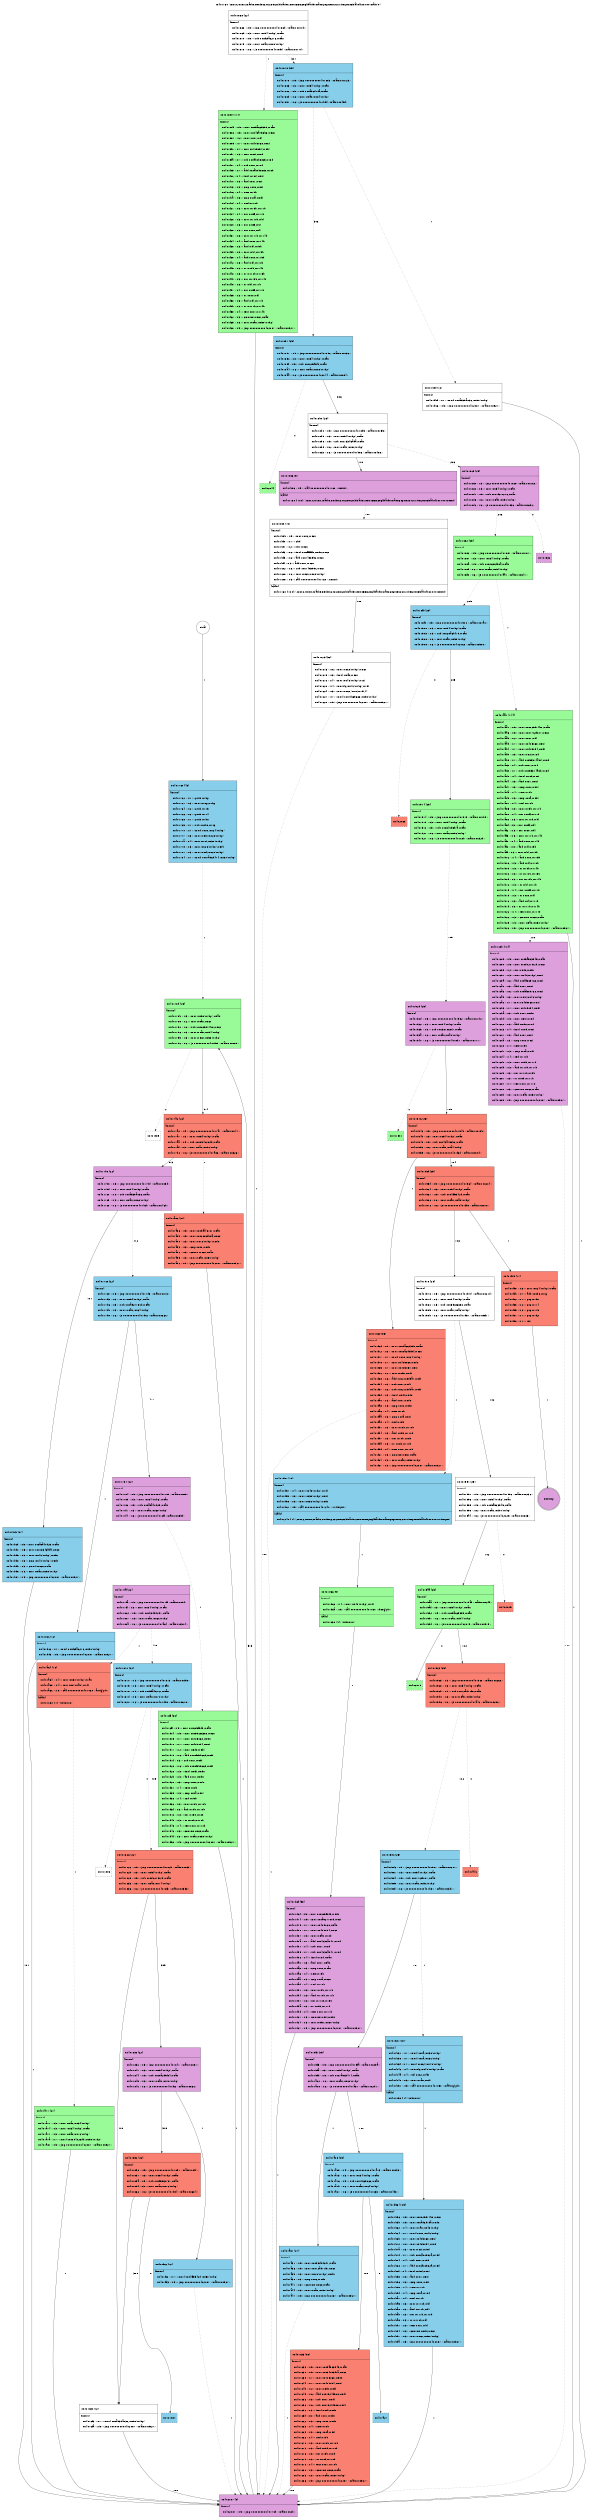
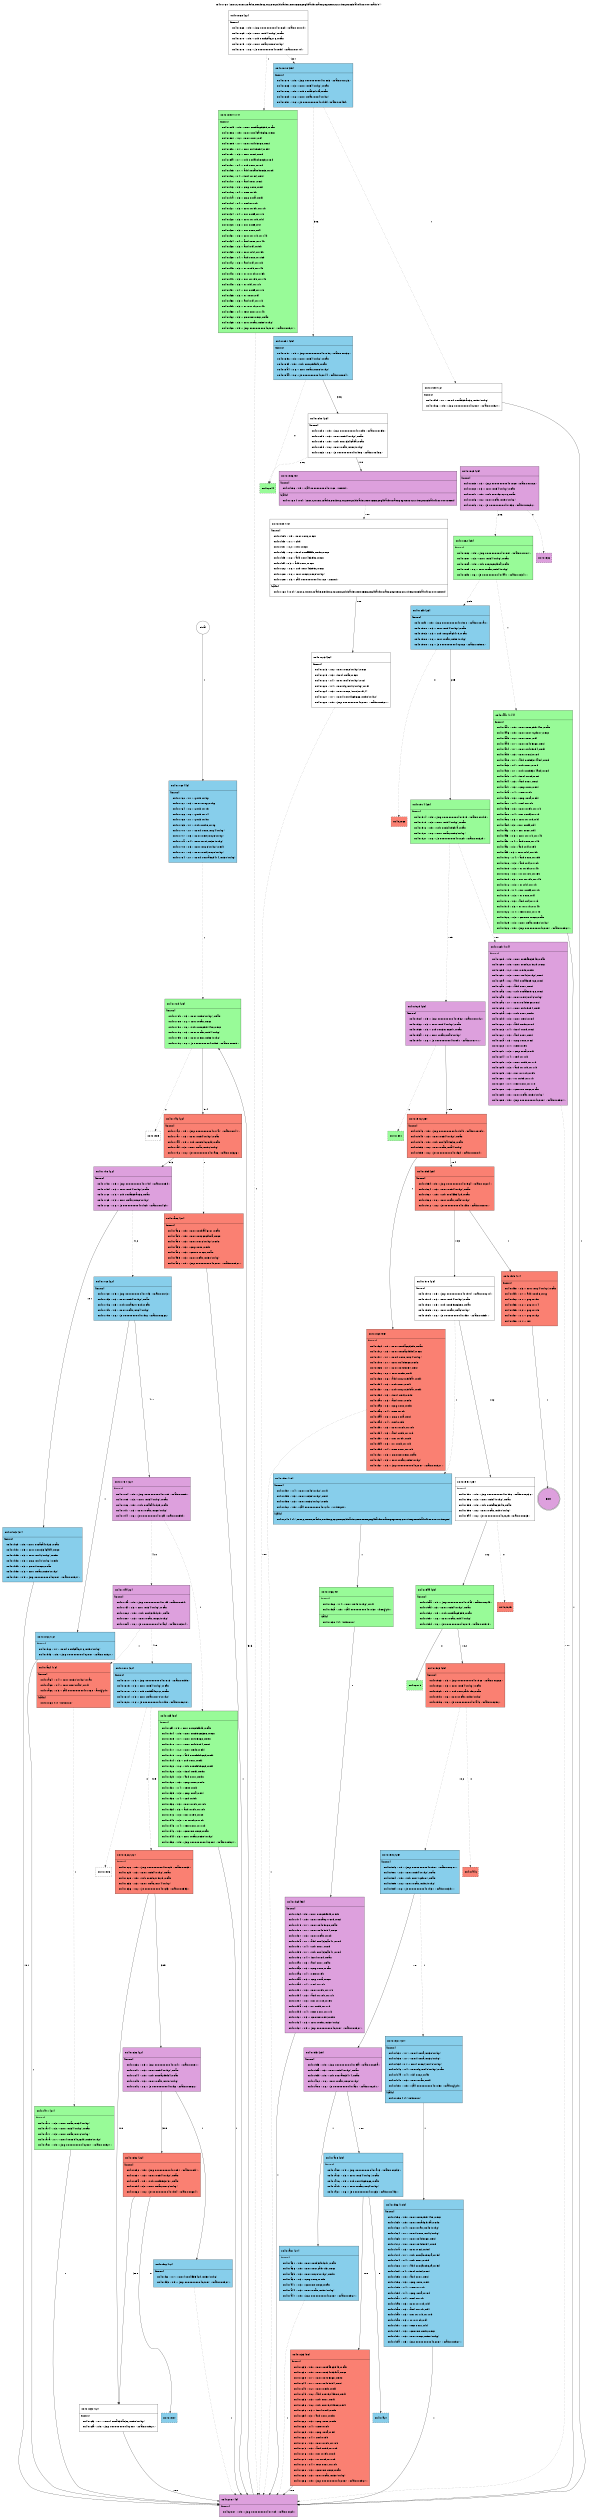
(423, 454) -> (284, 464)
(530, 937) -> (476, 892)
(255, 1413) -> (255, 1413)
(549, 1499) -> (549, 1499)
none -> (151, 1552)
